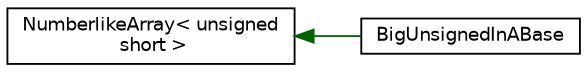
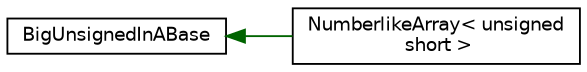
(337, 36) -> (269, 36)
